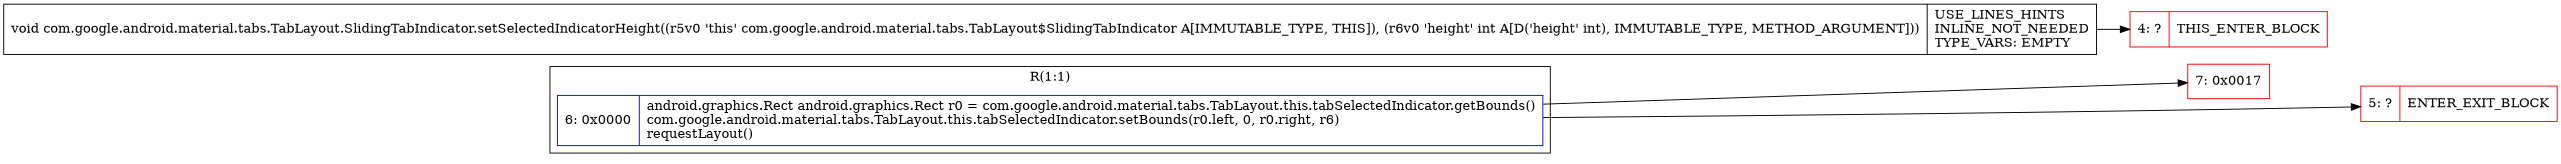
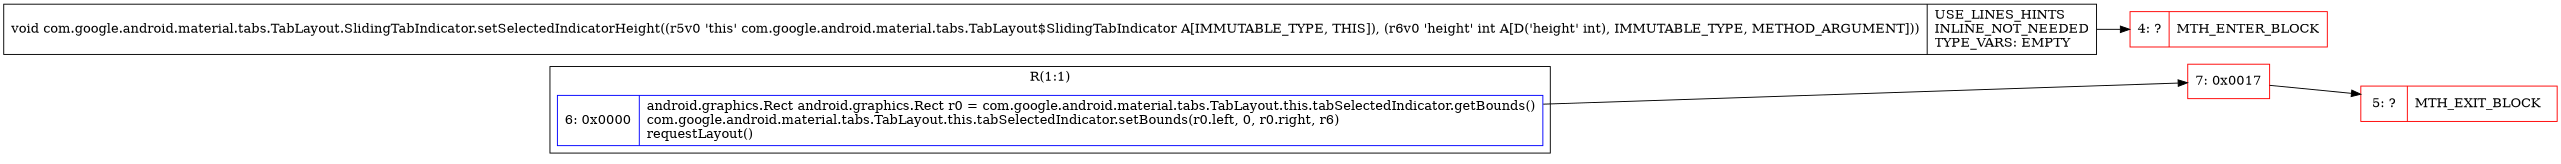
(2248, 29) -> (2248, 29)
(2479, 103) -> (2478, 103)
(1947, 113) -> (2310, 89)
